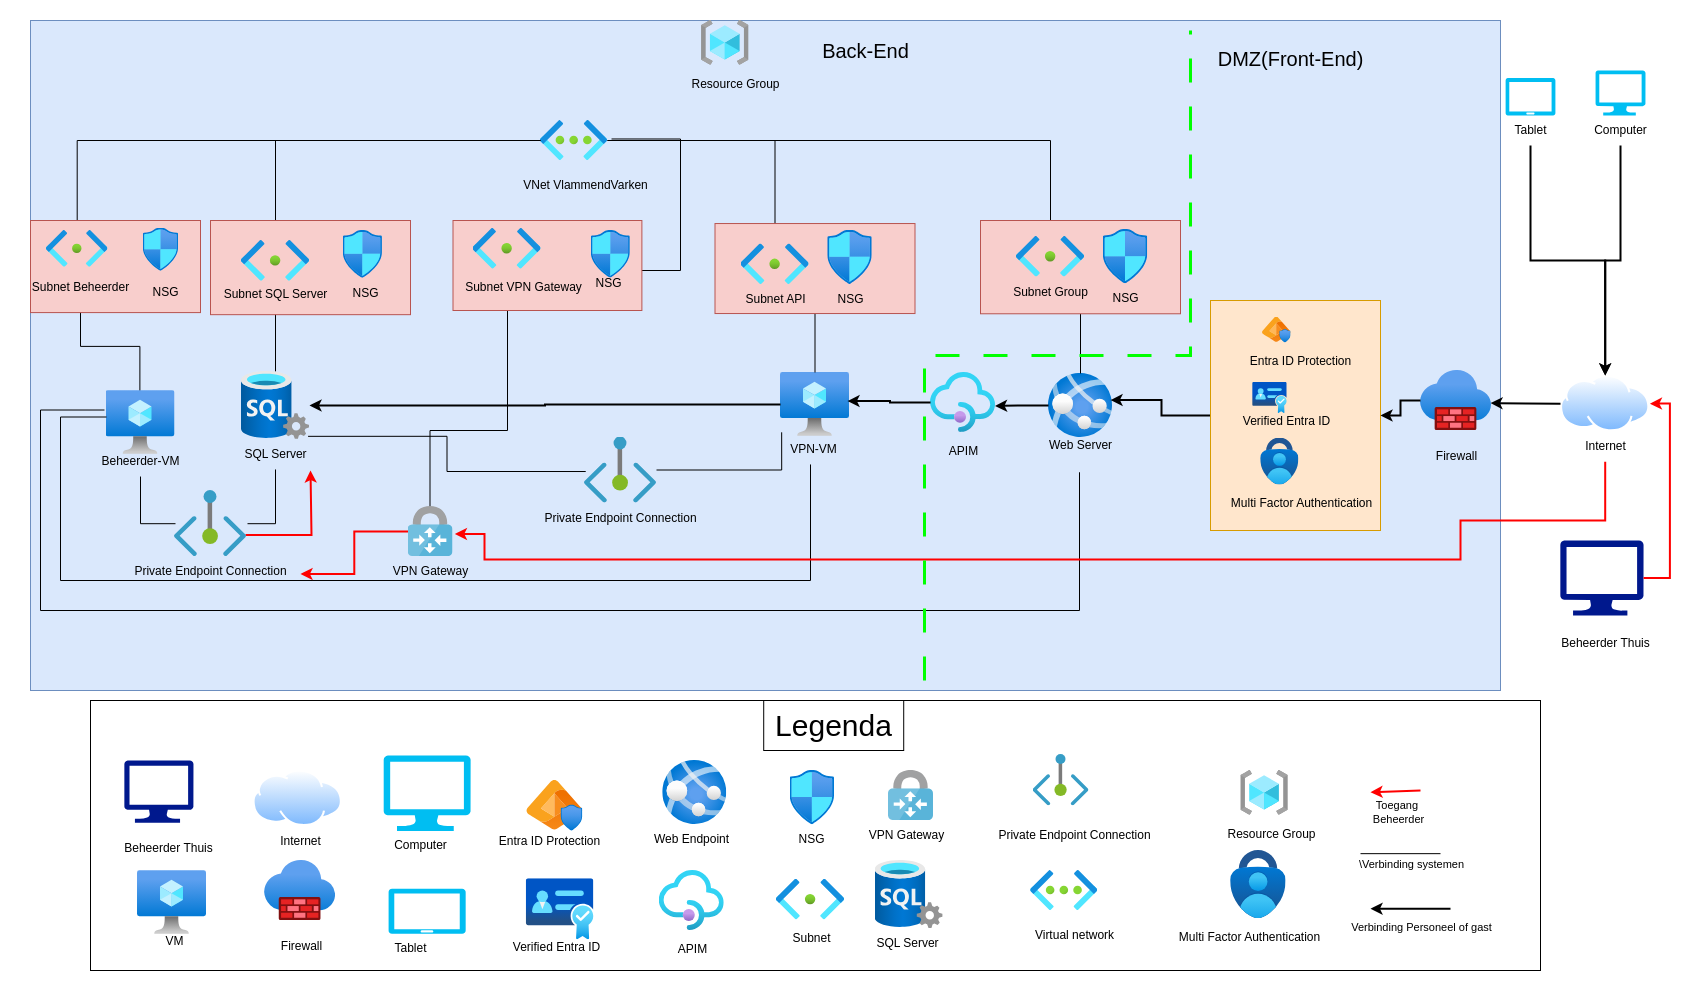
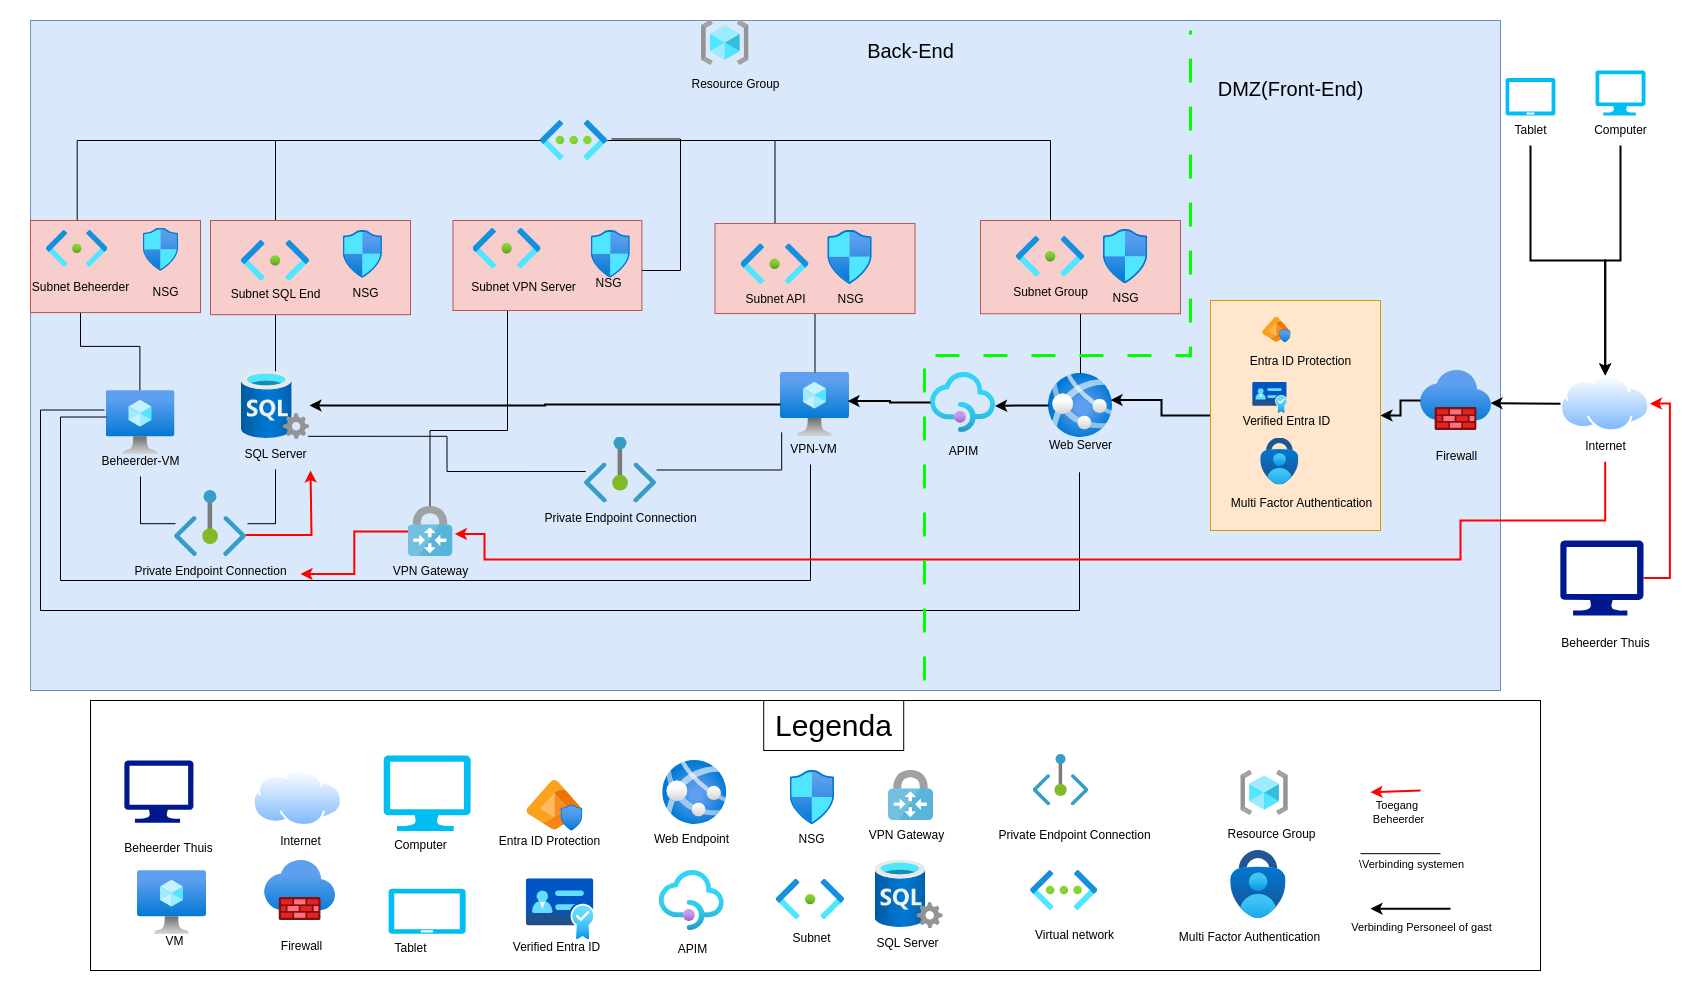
(866, 51) -> (911, 51)
(1291, 58) -> (1291, 88)
(586, 186) -> none
(524, 288) -> (524, 288)
(276, 302) -> (276, 302)
